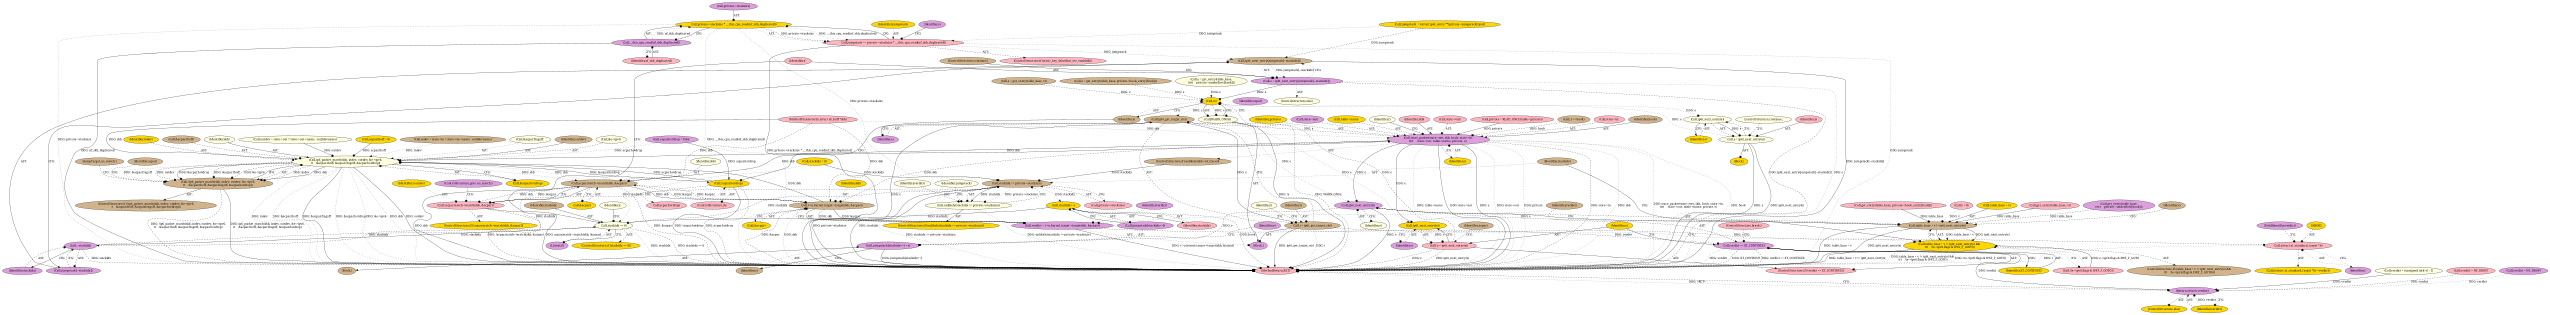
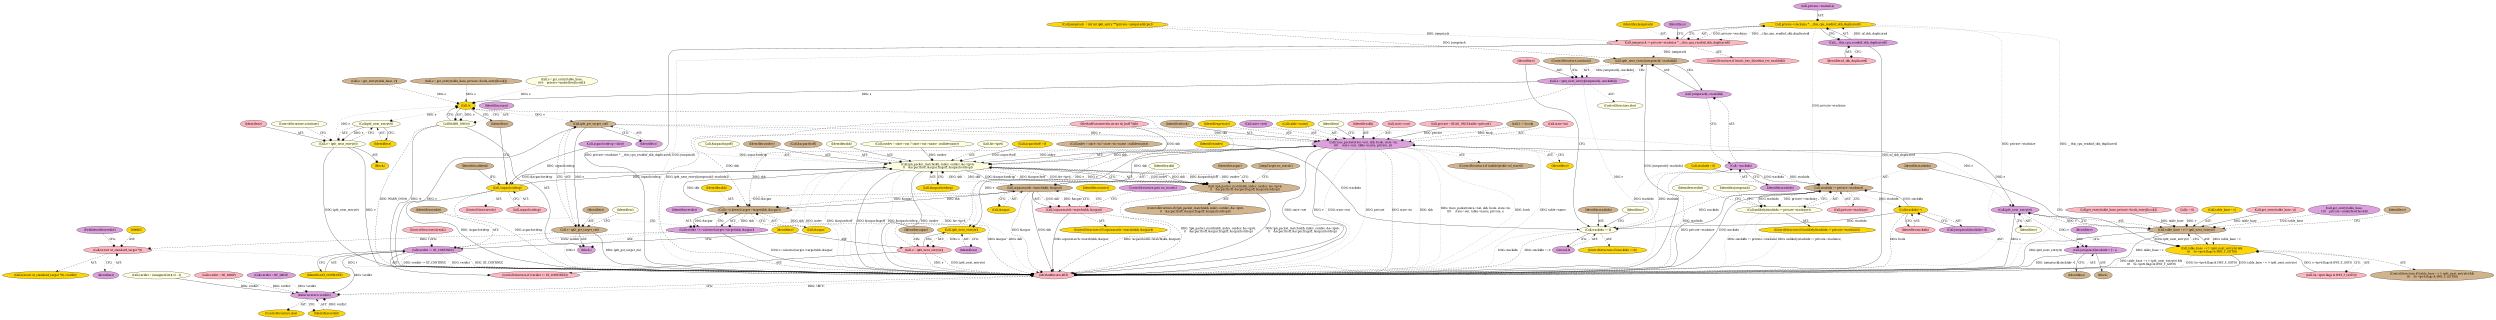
(717, 146) -> none
none -> (475, 166)
(1102, 173) -> (1890, 194)
(535, 200) -> (1076, 195)
(1101, 216) -> (1943, 217)
(345, 238) -> (1391, 221)
(2032, 258) -> (322, 263)
